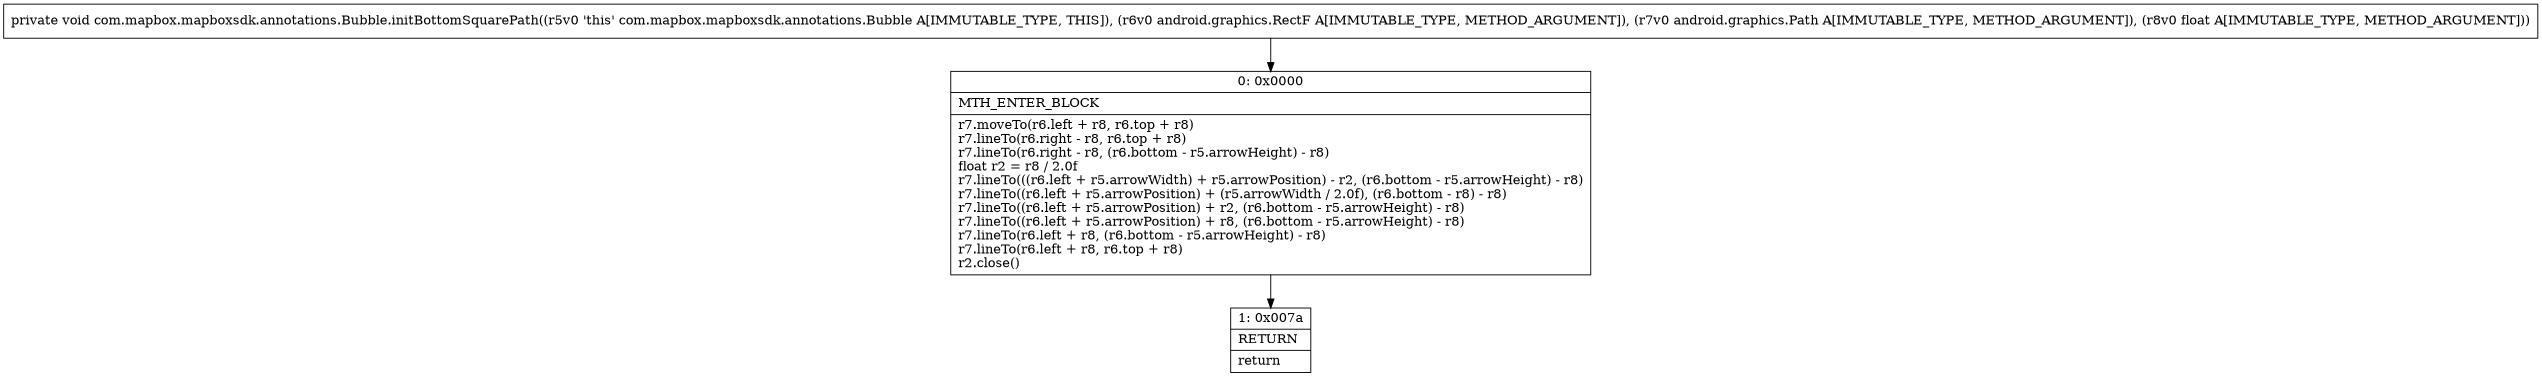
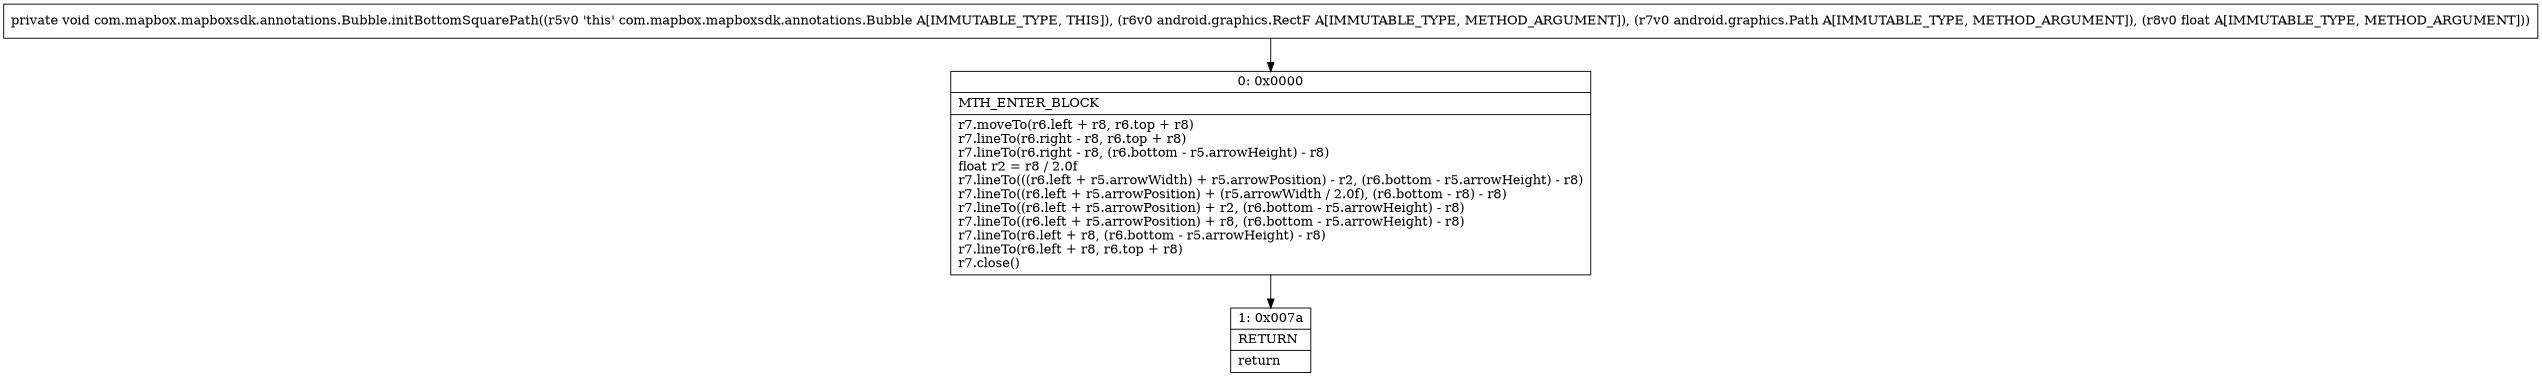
(989, 263) -> (989, 263)
